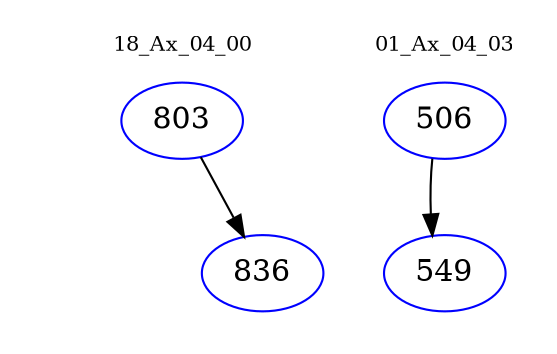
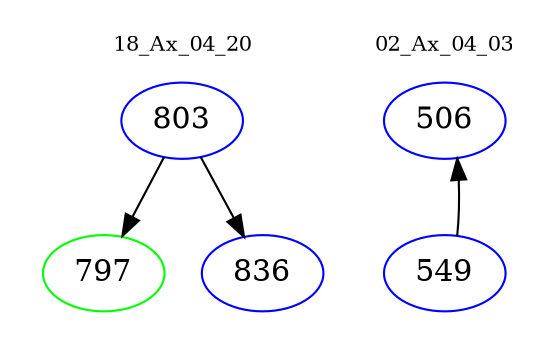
(183, 46) -> (183, 46)
(445, 46) -> (445, 46)
(431, 186) -> (459, 208)
none -> (104, 273)
